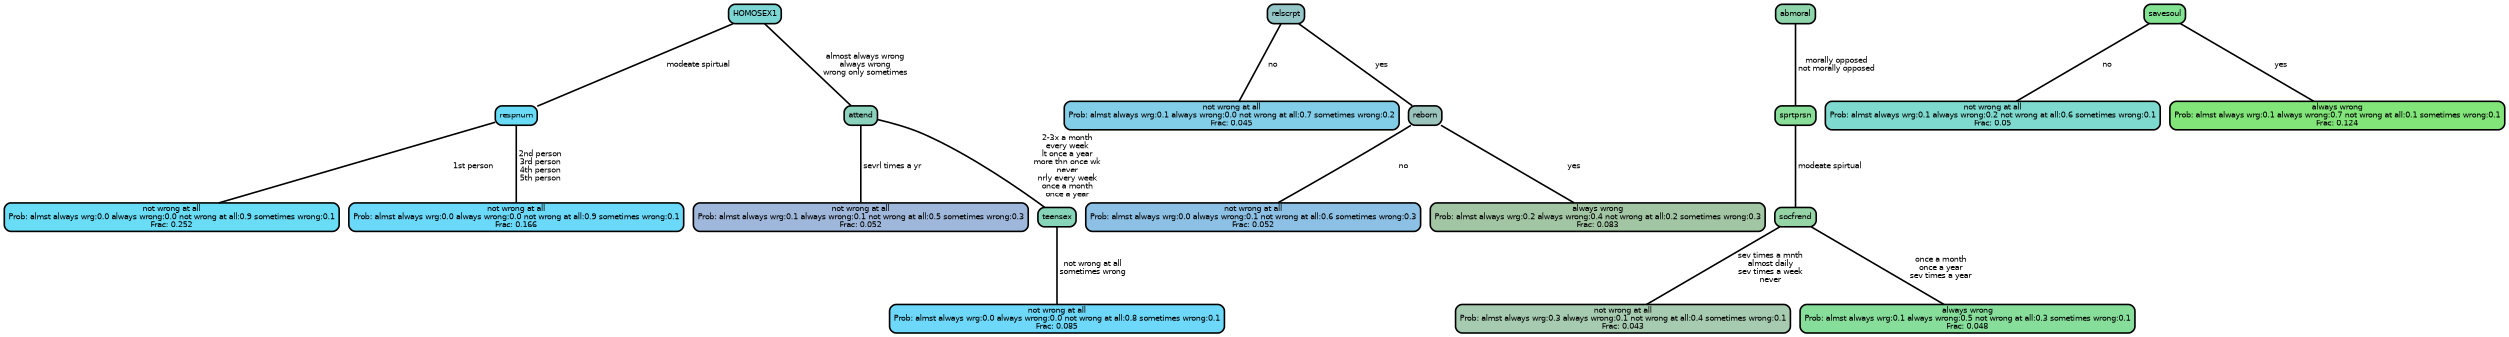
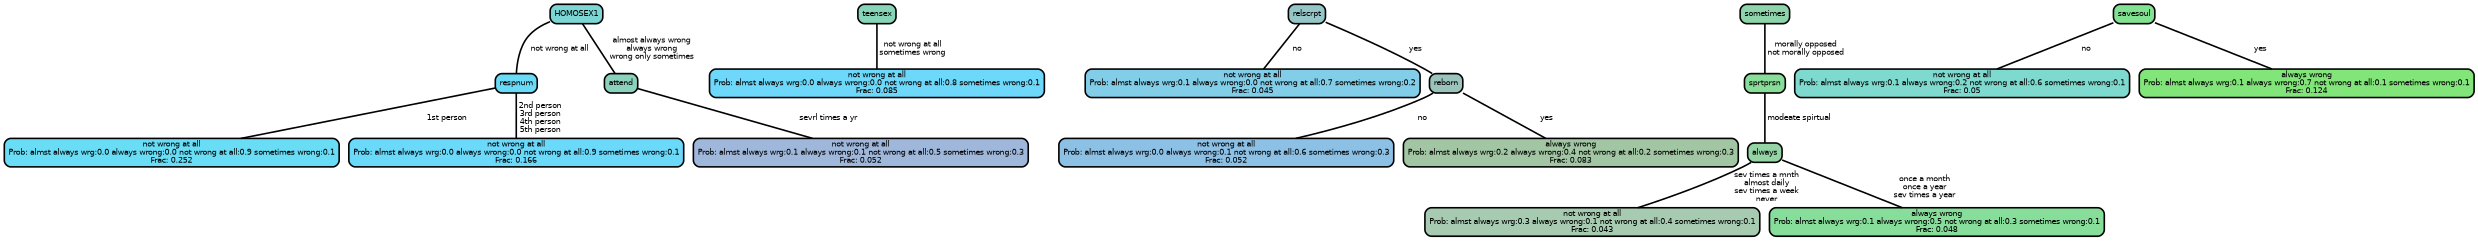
(1796, 14) -> (1765, 14)
(697, 65) -> (558, 49)
(965, 155) -> none
(1796, 217) -> (1765, 153)
